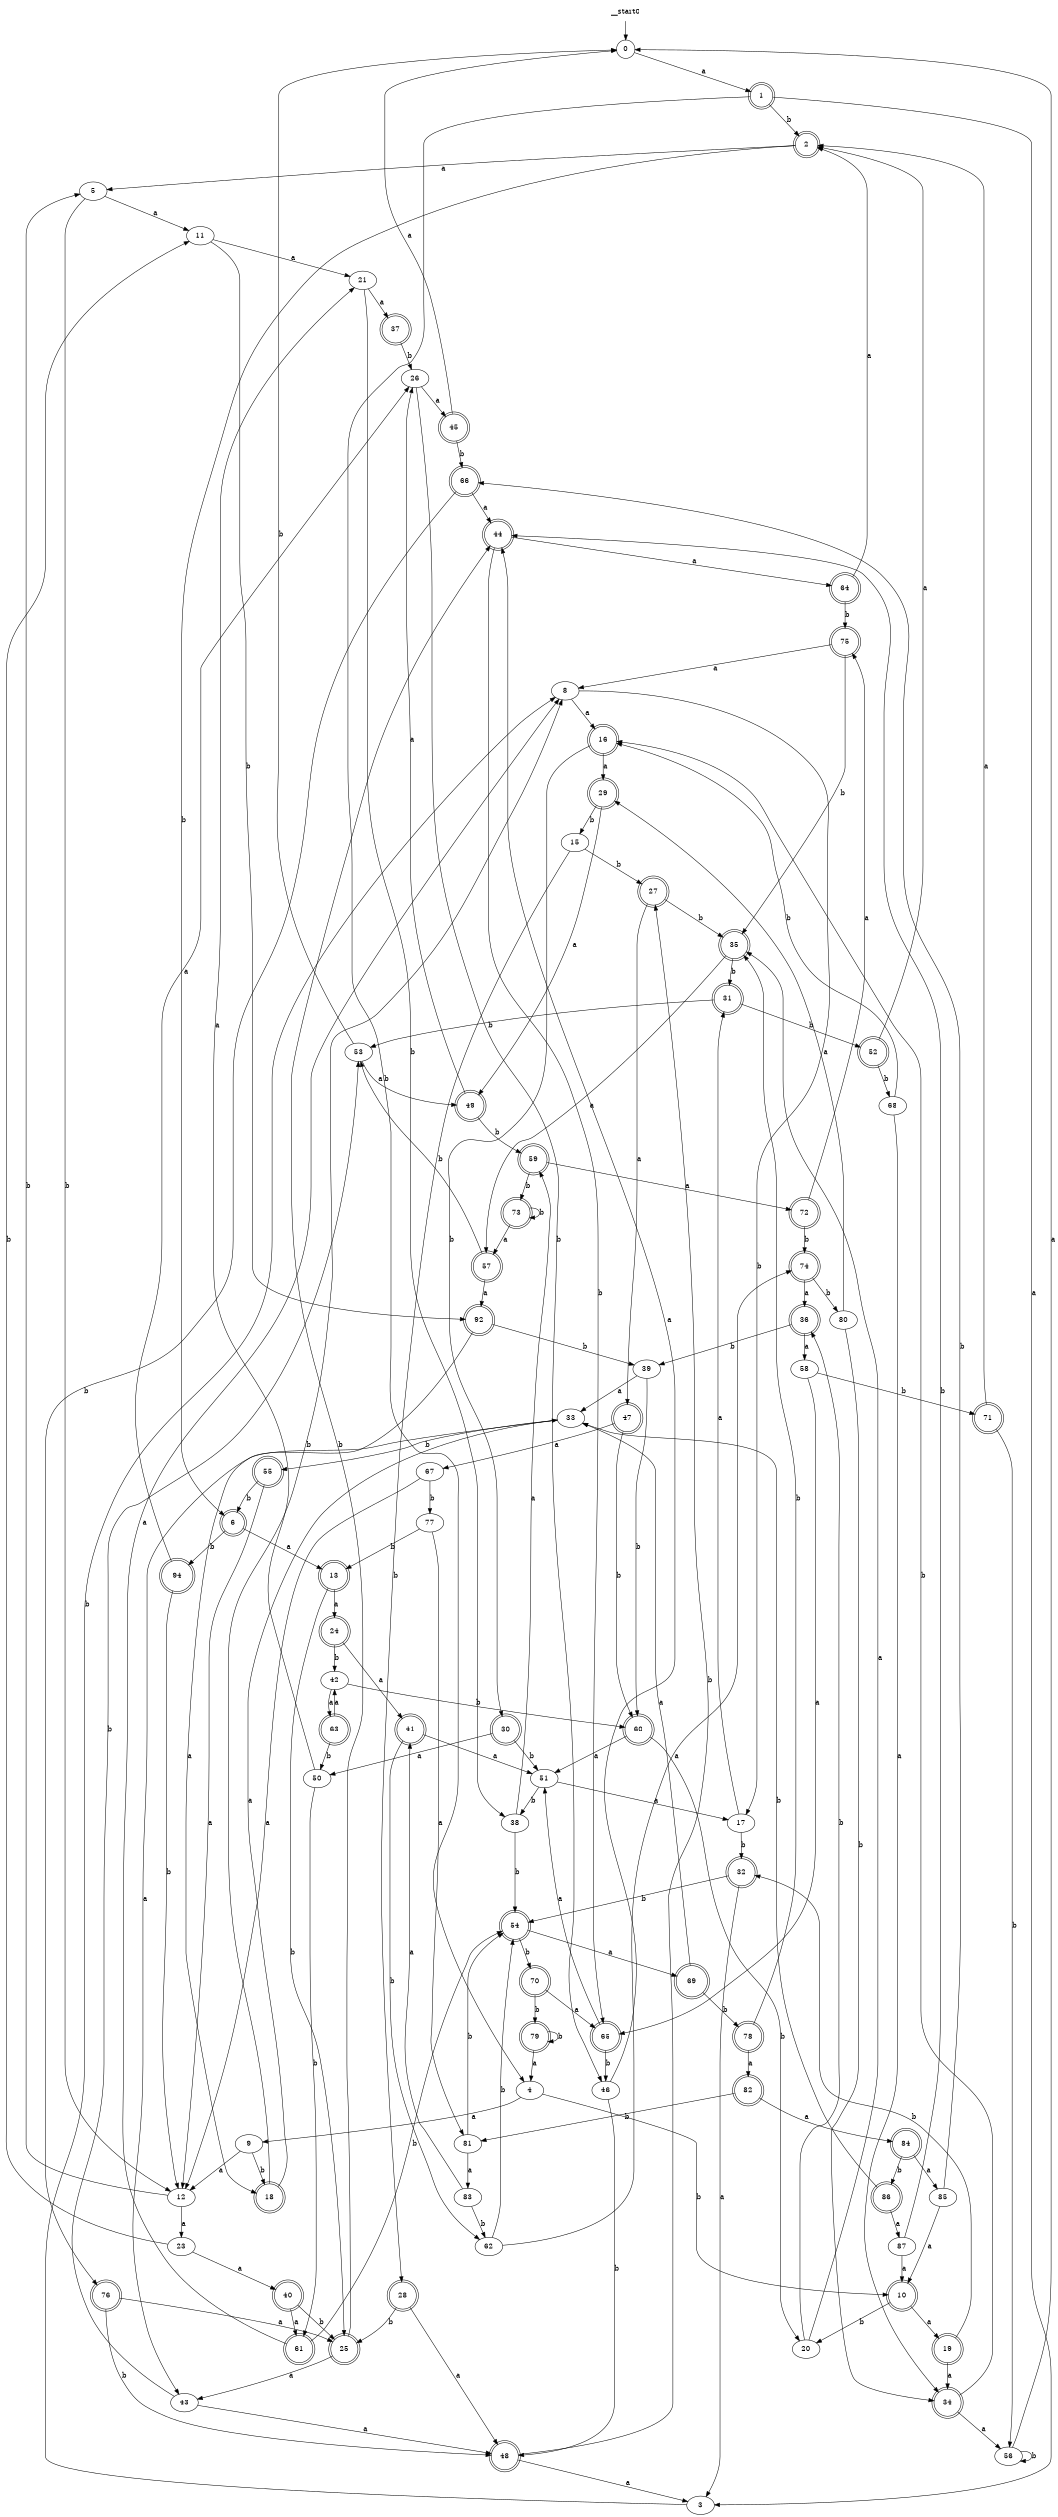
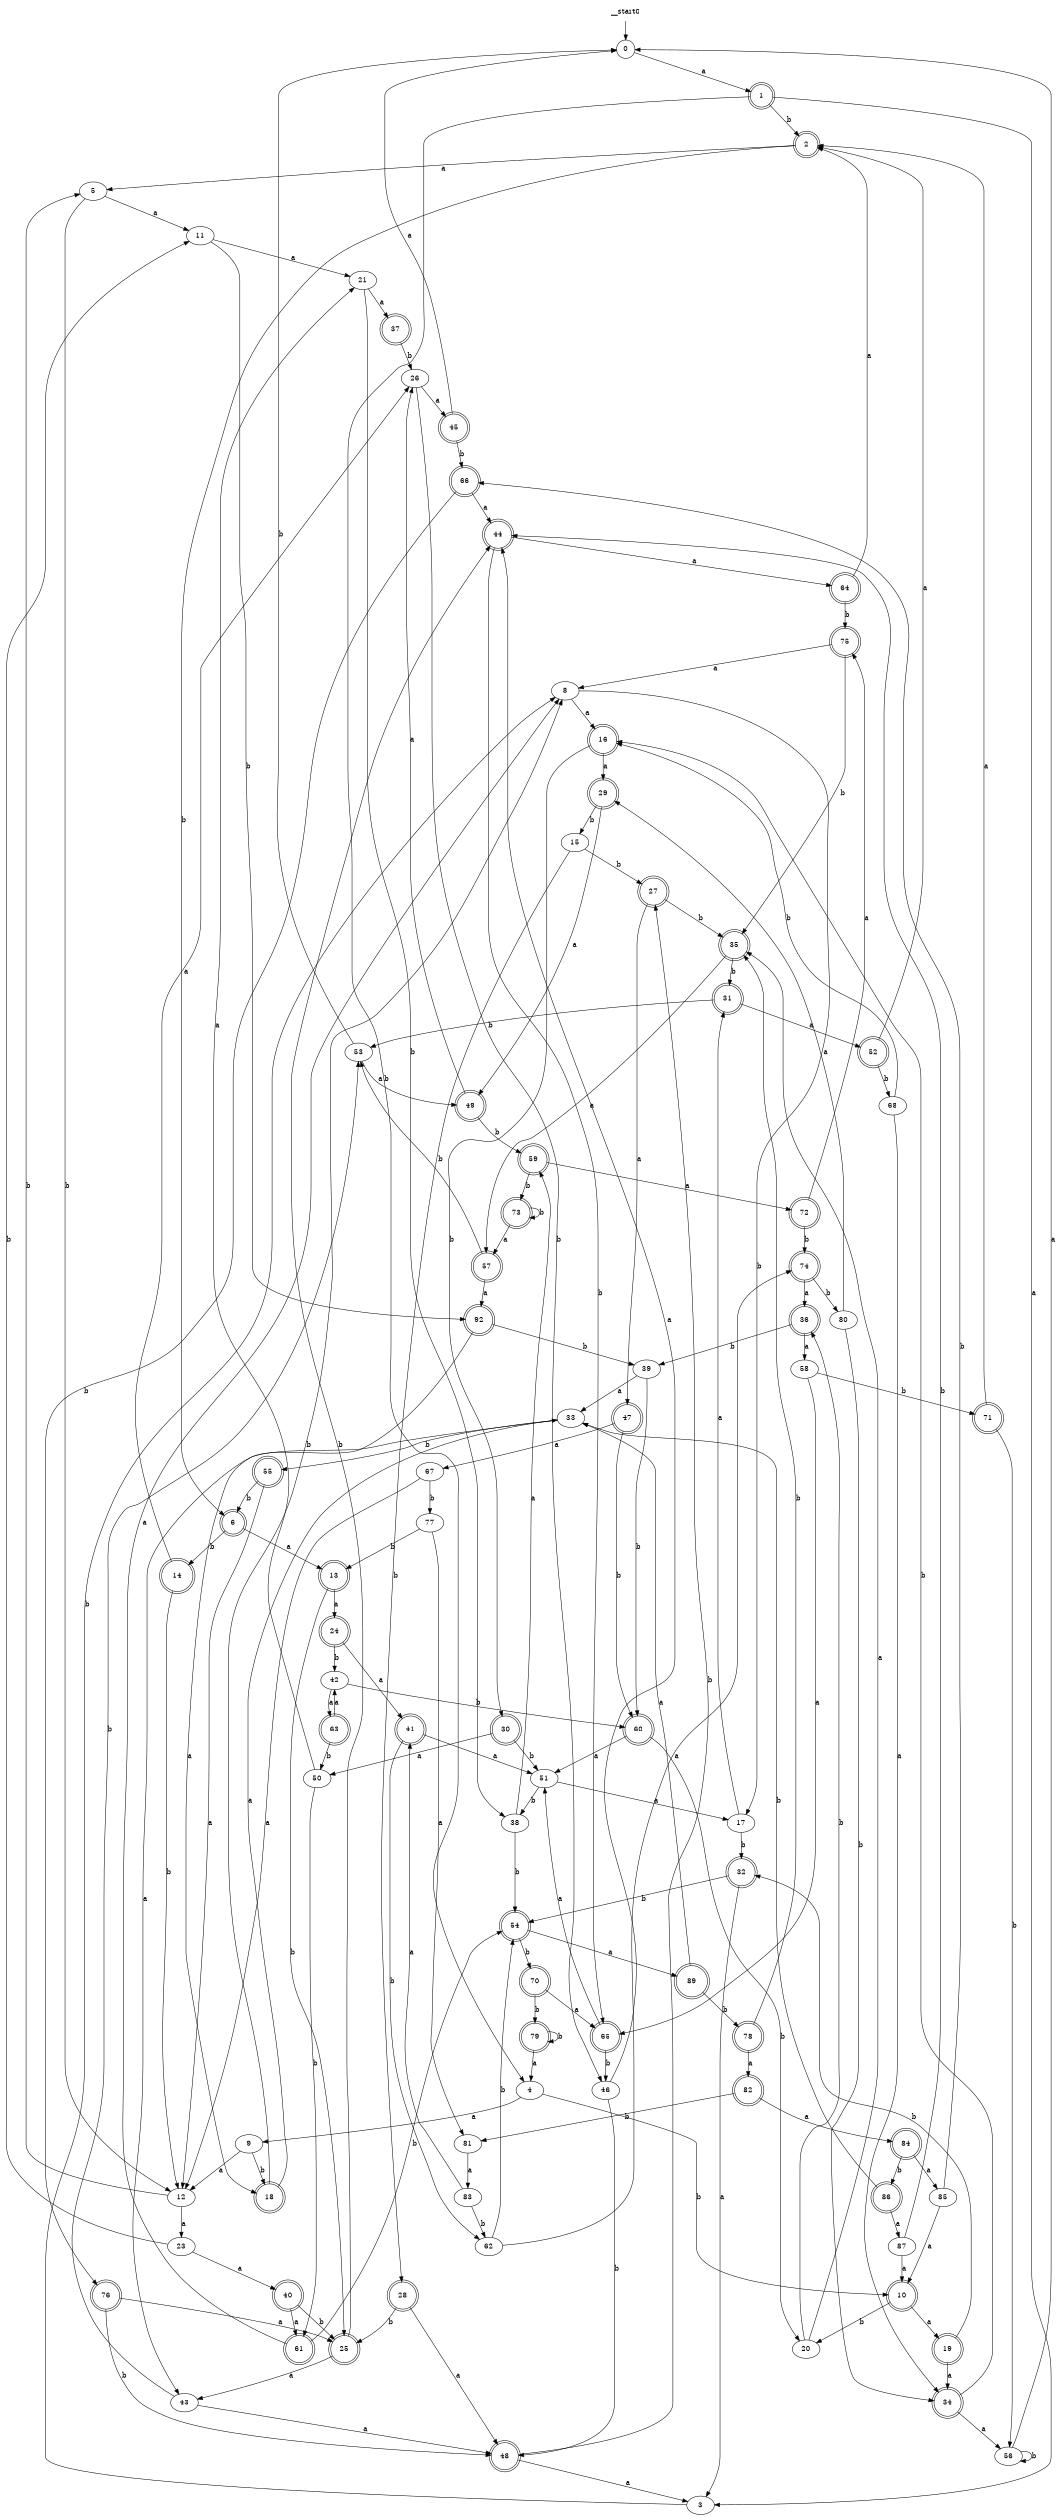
(811, 1026) -> (811, 1026)
(177, 1576) -> (177, 1576)
(692, 1981) -> (692, 1981)
(468, 2029) -> none
